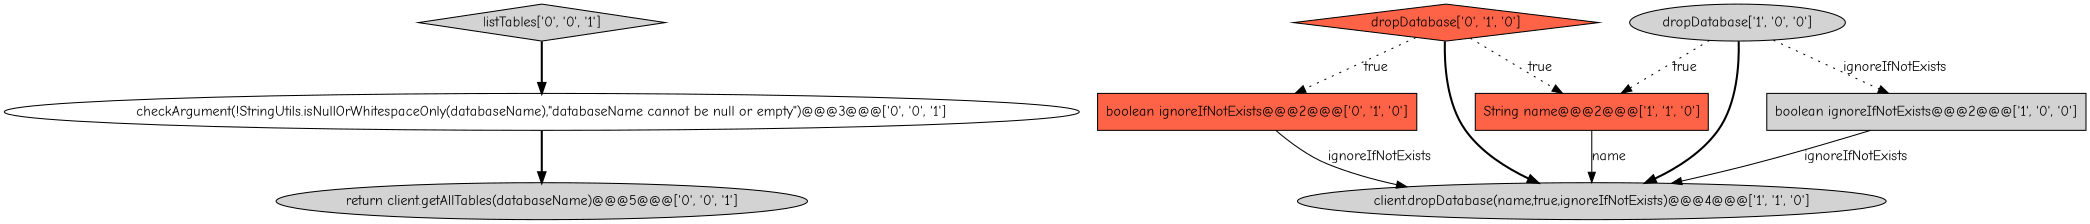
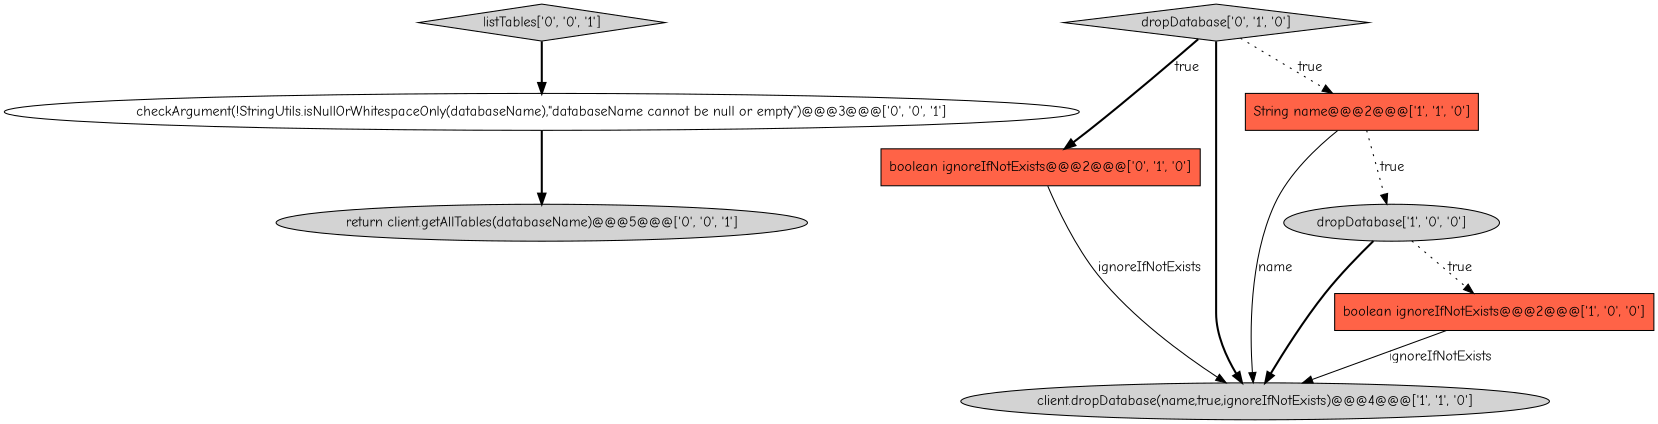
(1446, 23) -> (1216, 23)
(1360, 63) -> (1137, 92)
(1670, 64) -> (1375, 162)
(1895, 67) -> (1460, 267)
(1926, 112) -> (1494, 312)
